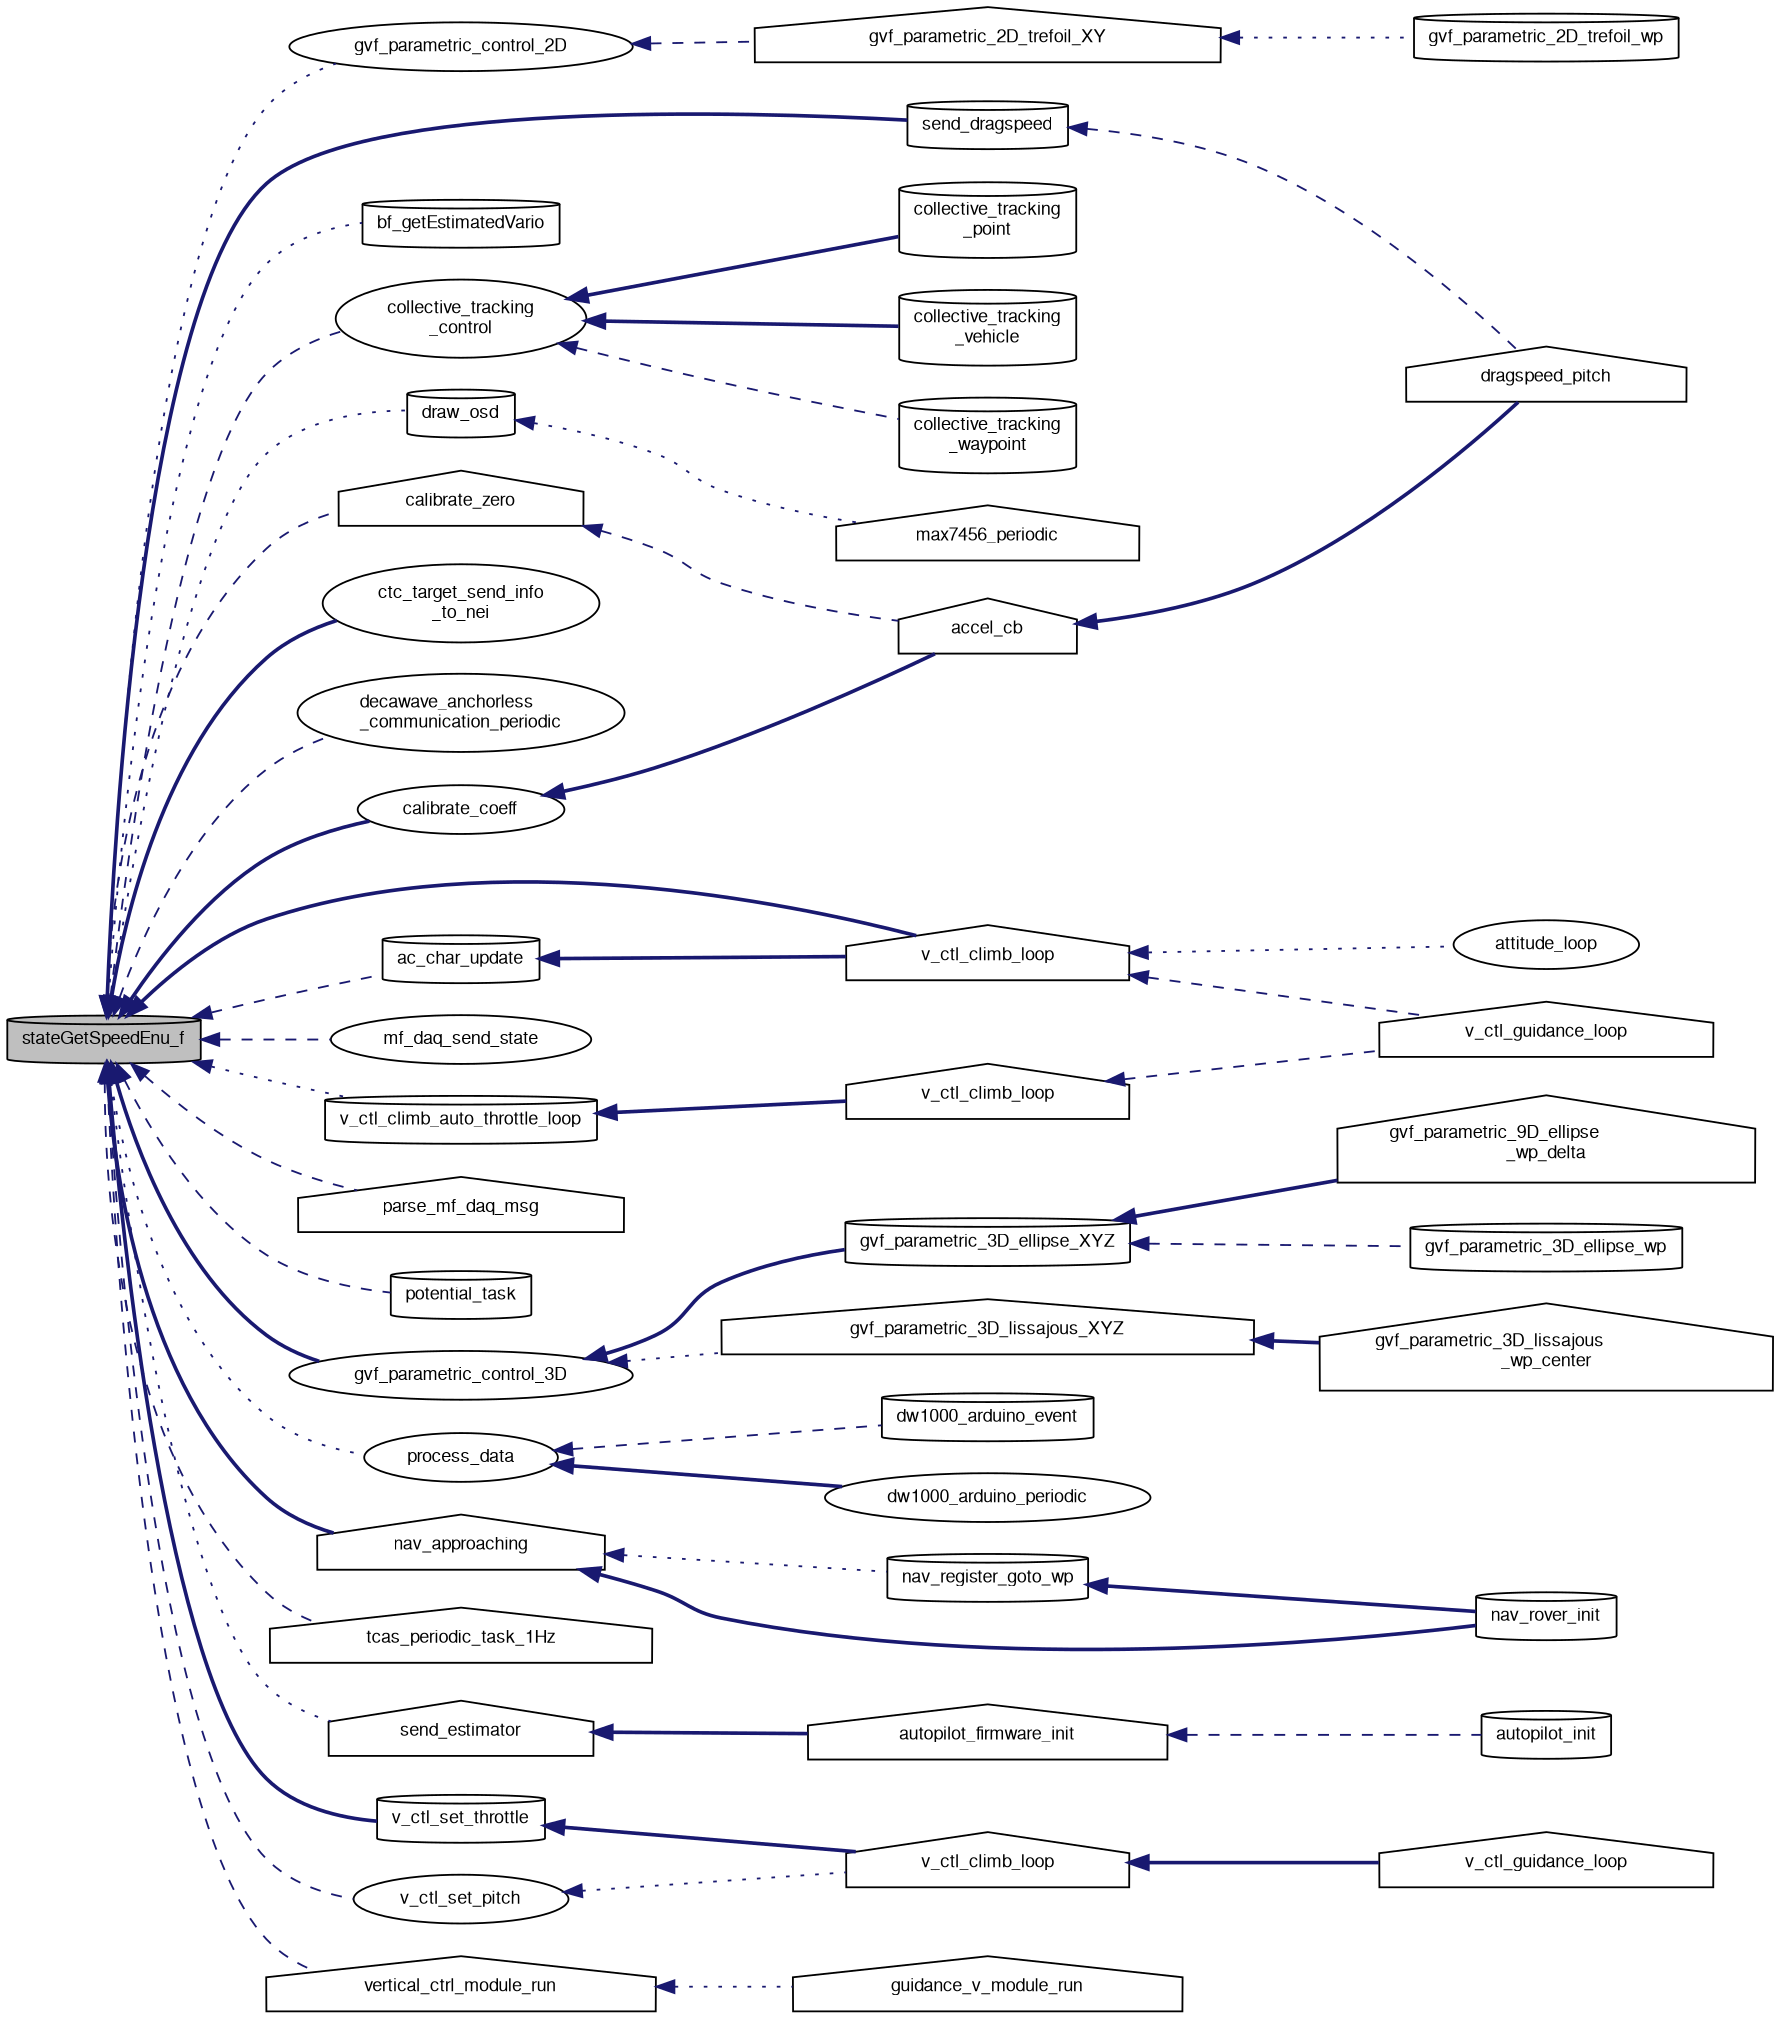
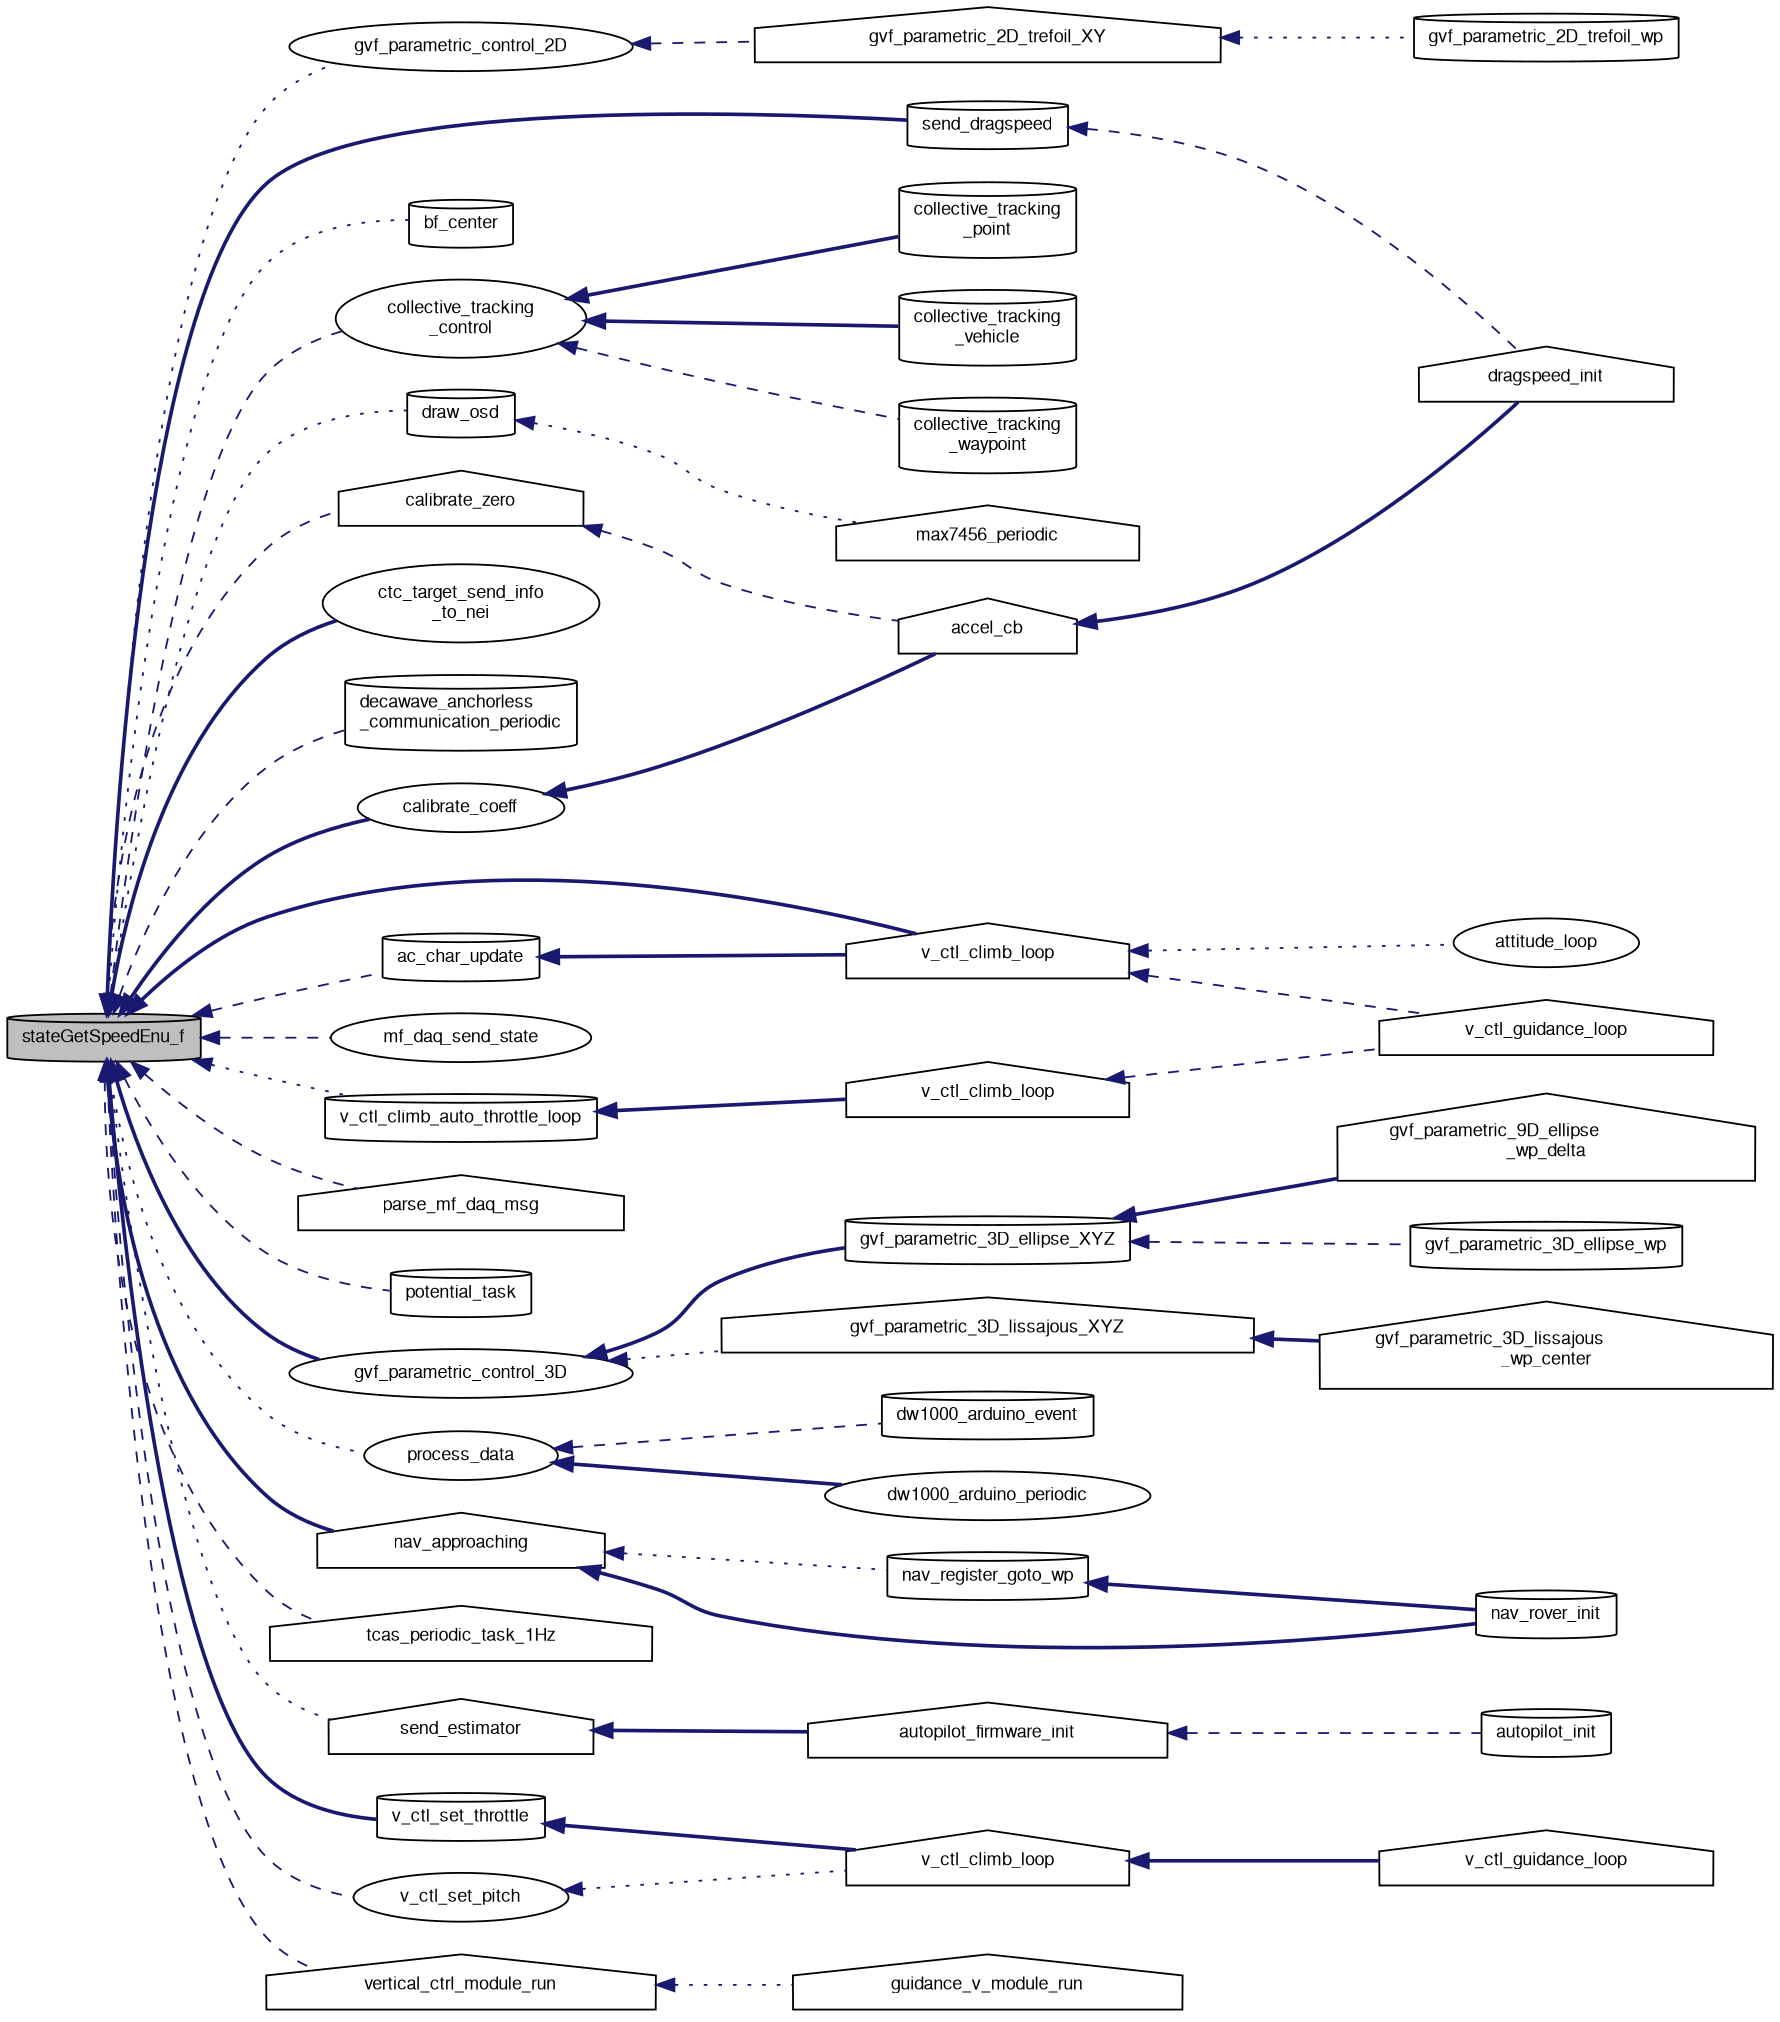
(461, 224) -> (461, 224)
(1546, 377) -> (1546, 377)
(461, 713) -> (461, 713)
